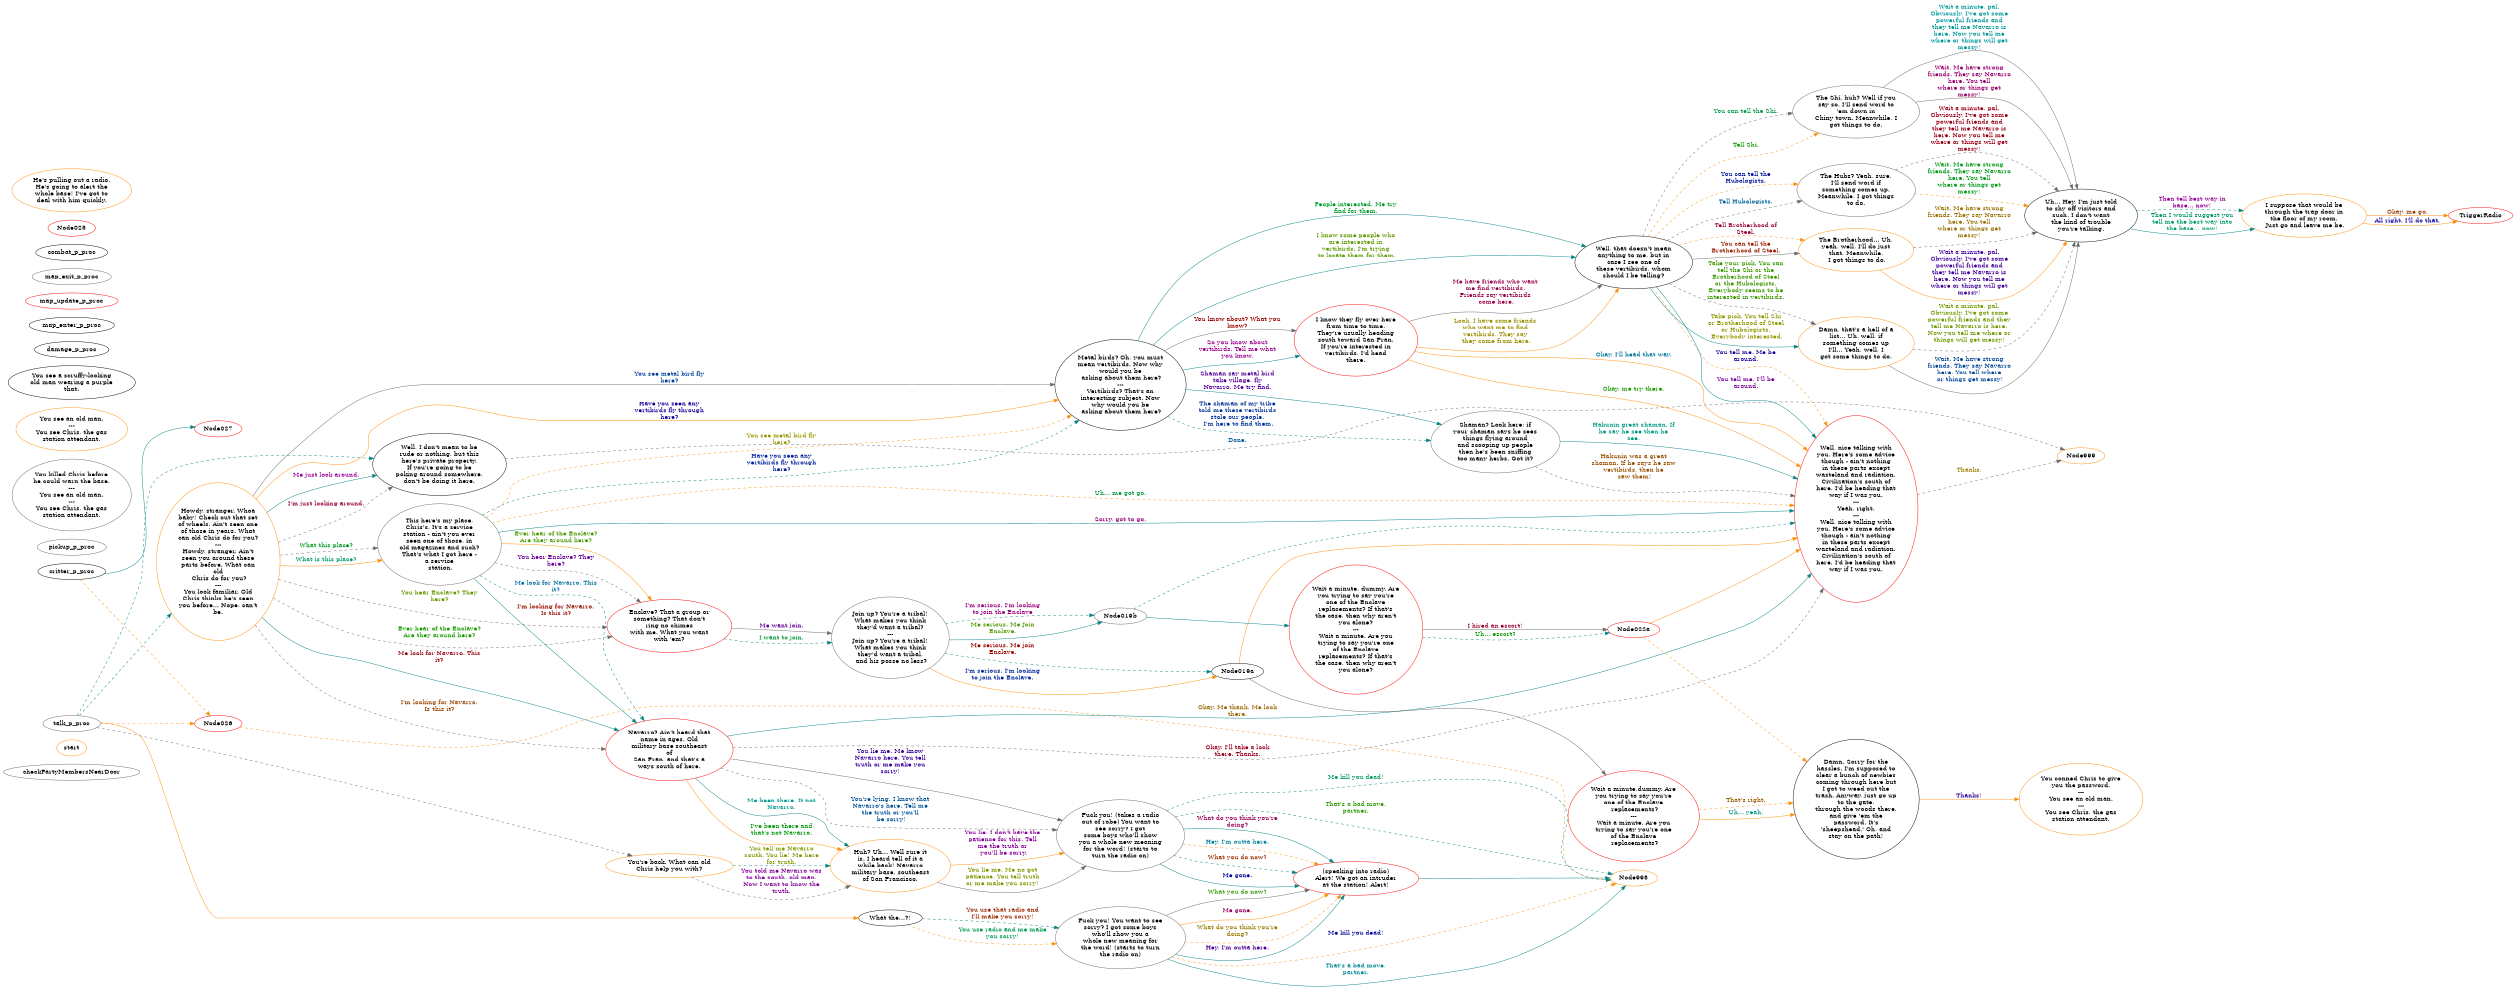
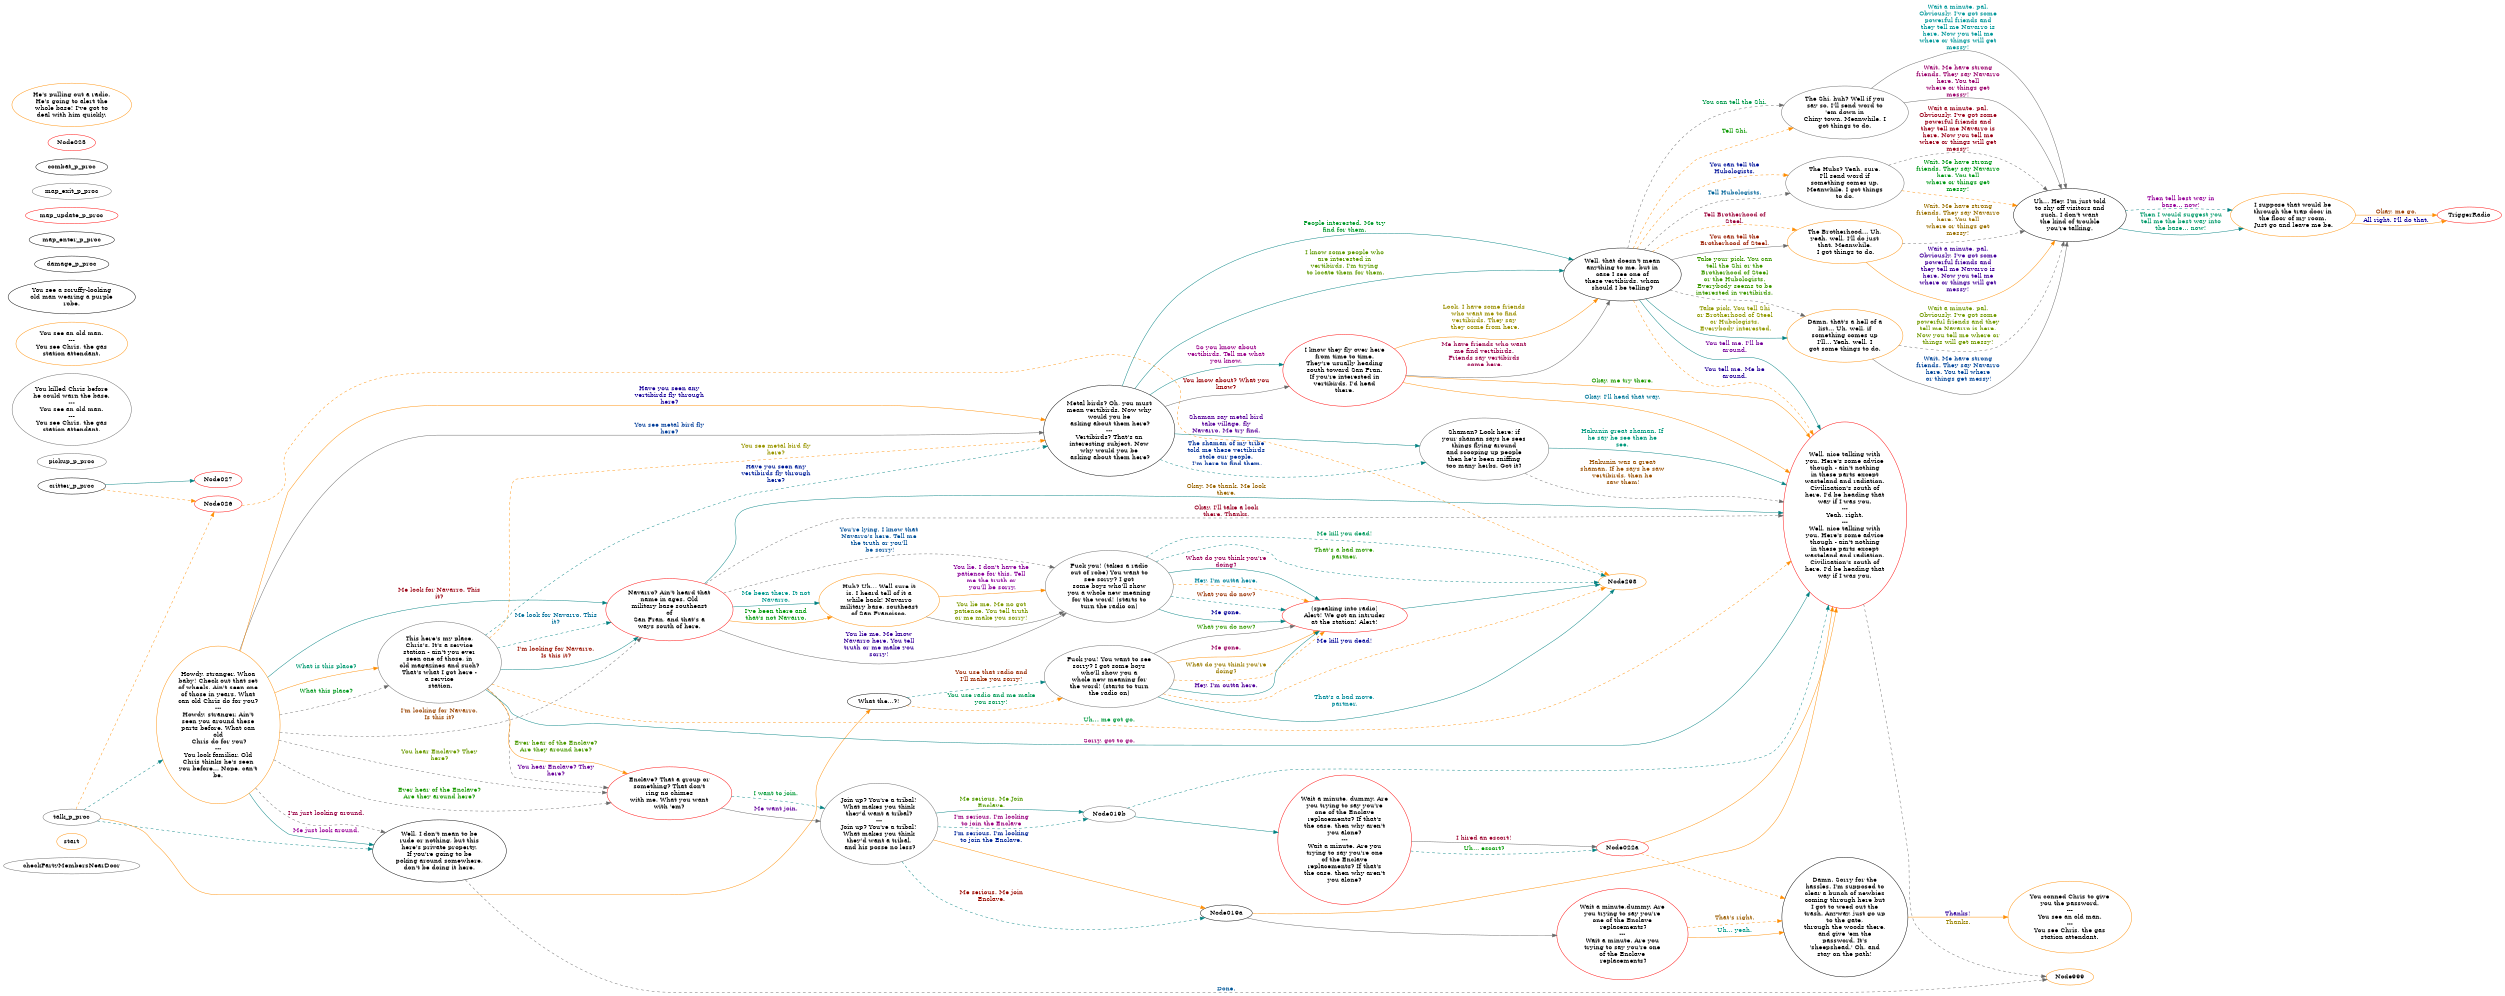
(72, 382) -> (72, 297)
(669, 866) -> none
(1634, 878) -> (1622, 582)
